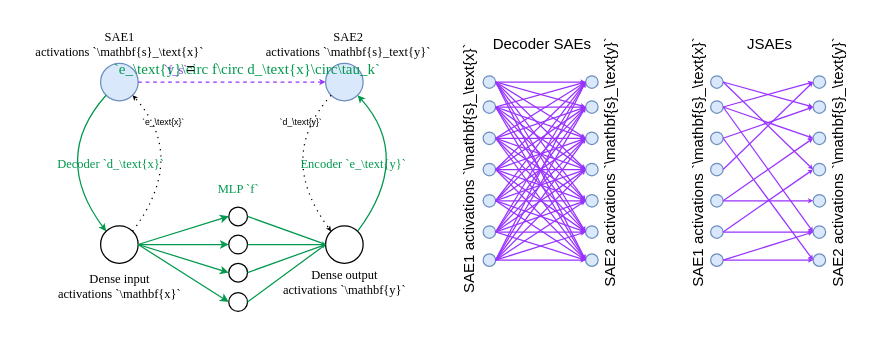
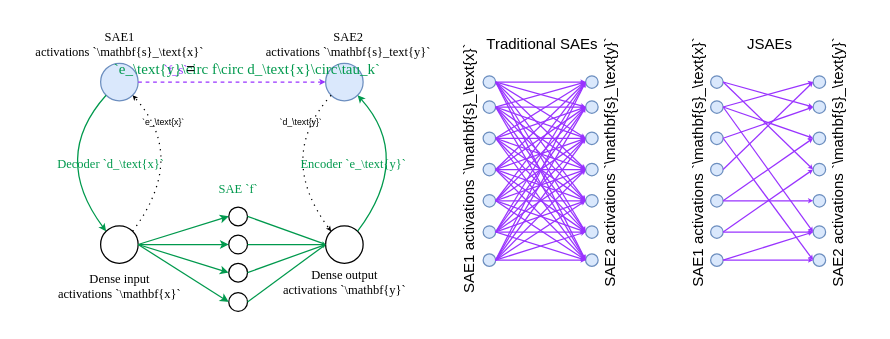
(543, 44) -> (543, 44)
(239, 188) -> (239, 188)
